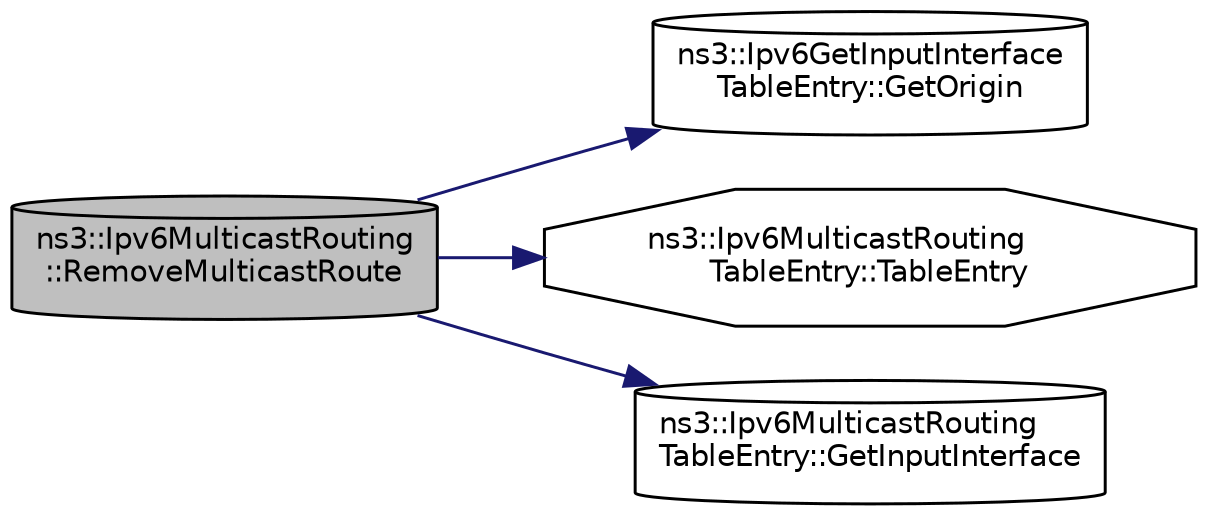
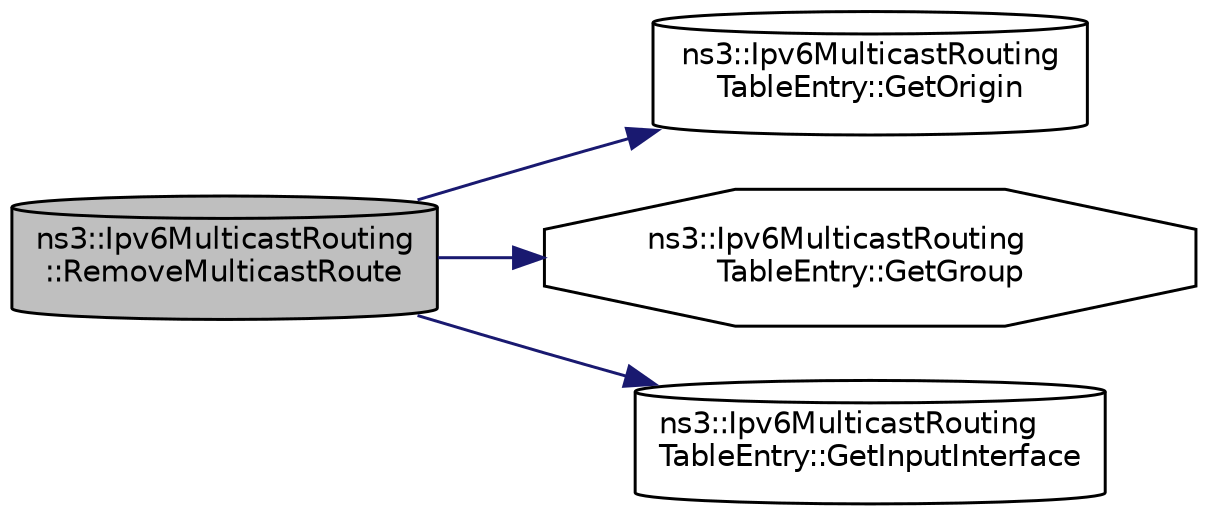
(870, 73) -> (870, 73)
(870, 258) -> (870, 258)
